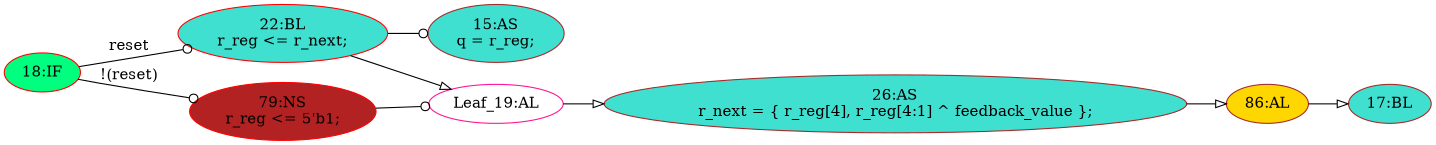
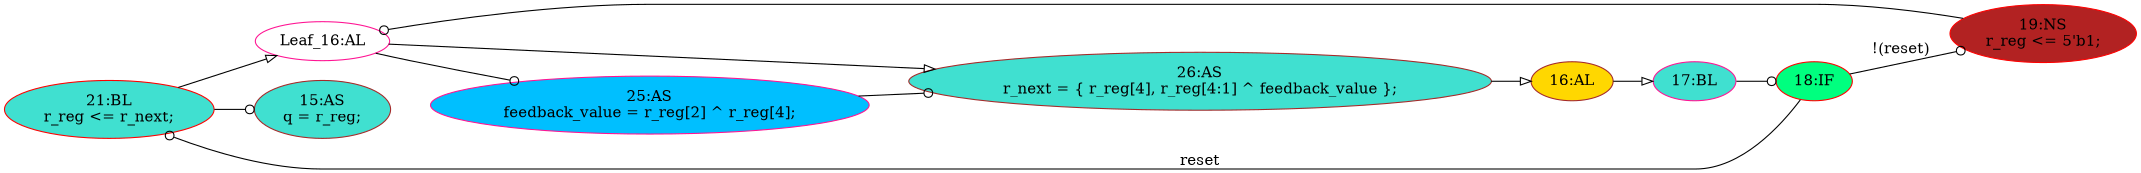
(283, 33) -> (109, 109)
none -> (1752, 81)
(496, 104) -> (322, 41)
(1267, 104) -> (1572, 81)
(1390, 104) -> (1695, 81)
none -> (650, 105)
(283, 111) -> (2043, 34)
